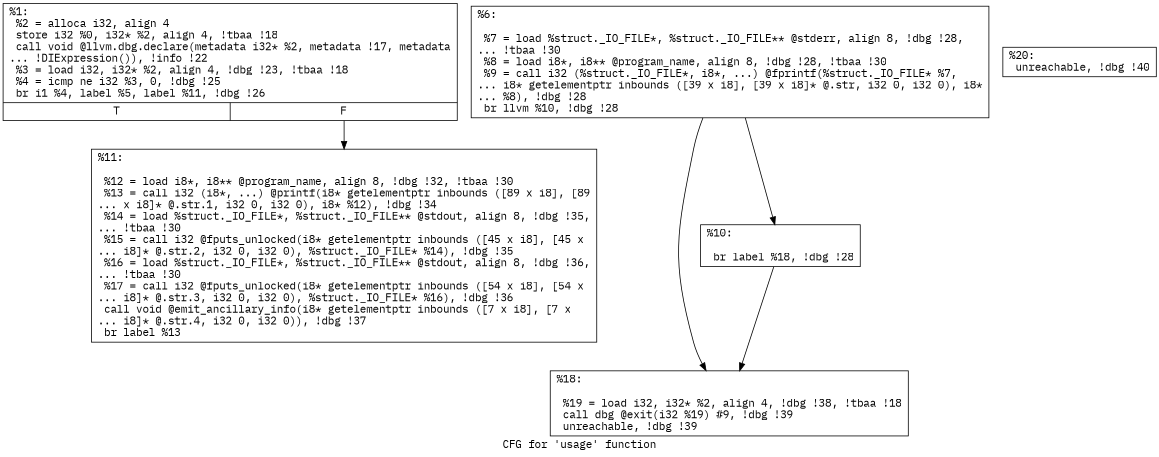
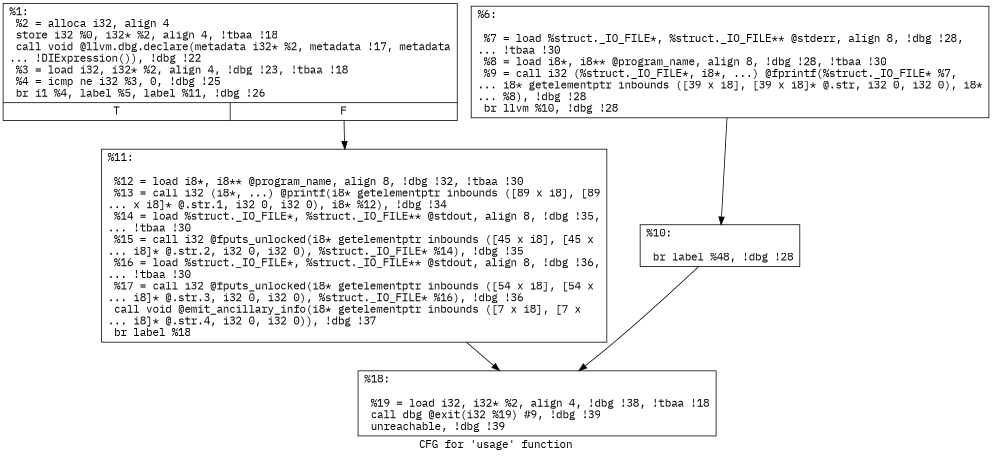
(108, 59) -> (105, 59)
(1080, 62) -> none
(679, 241) -> (480, 354)
(780, 257) -> (720, 257)
(139, 333) -> (150, 333)
